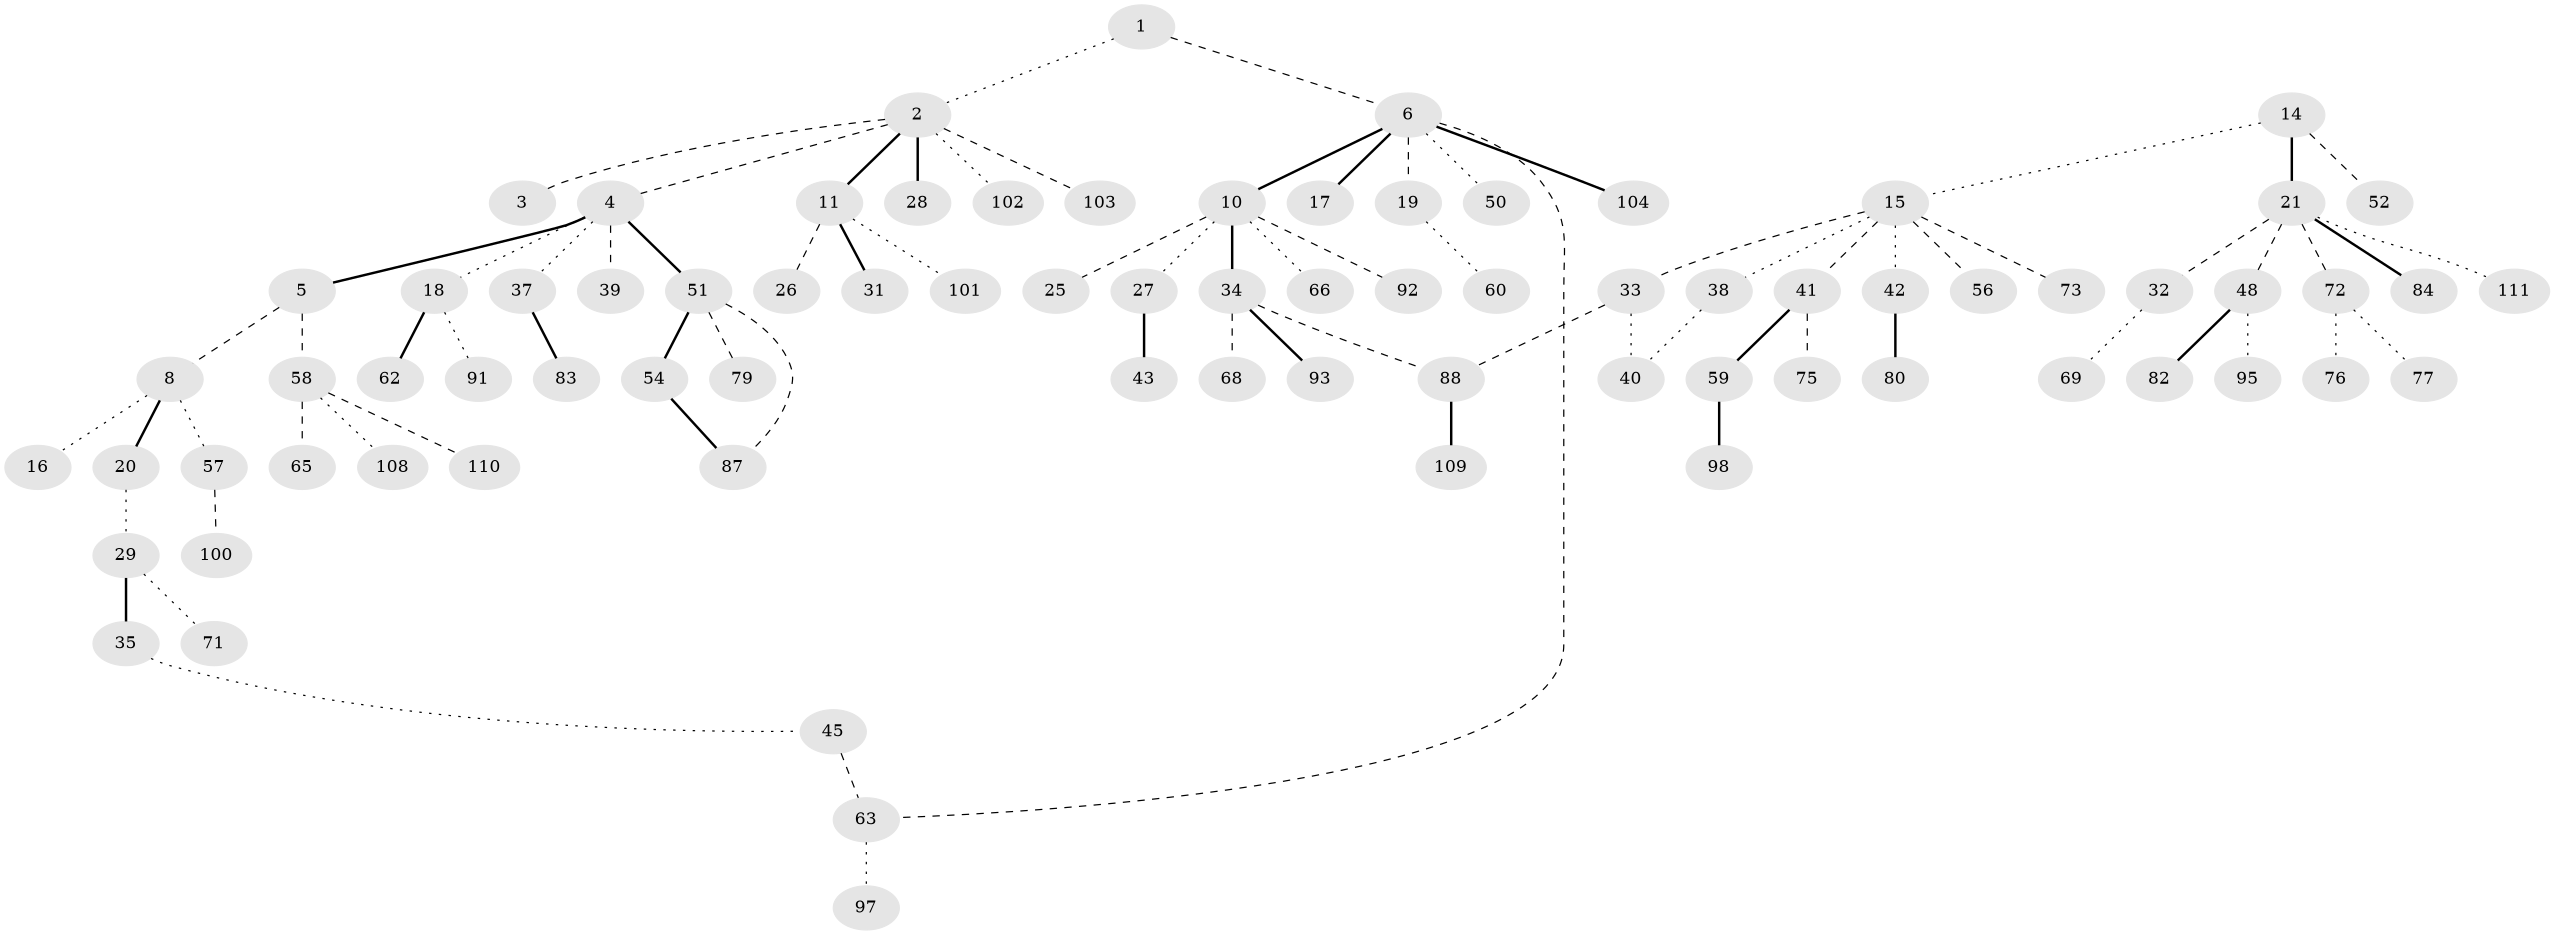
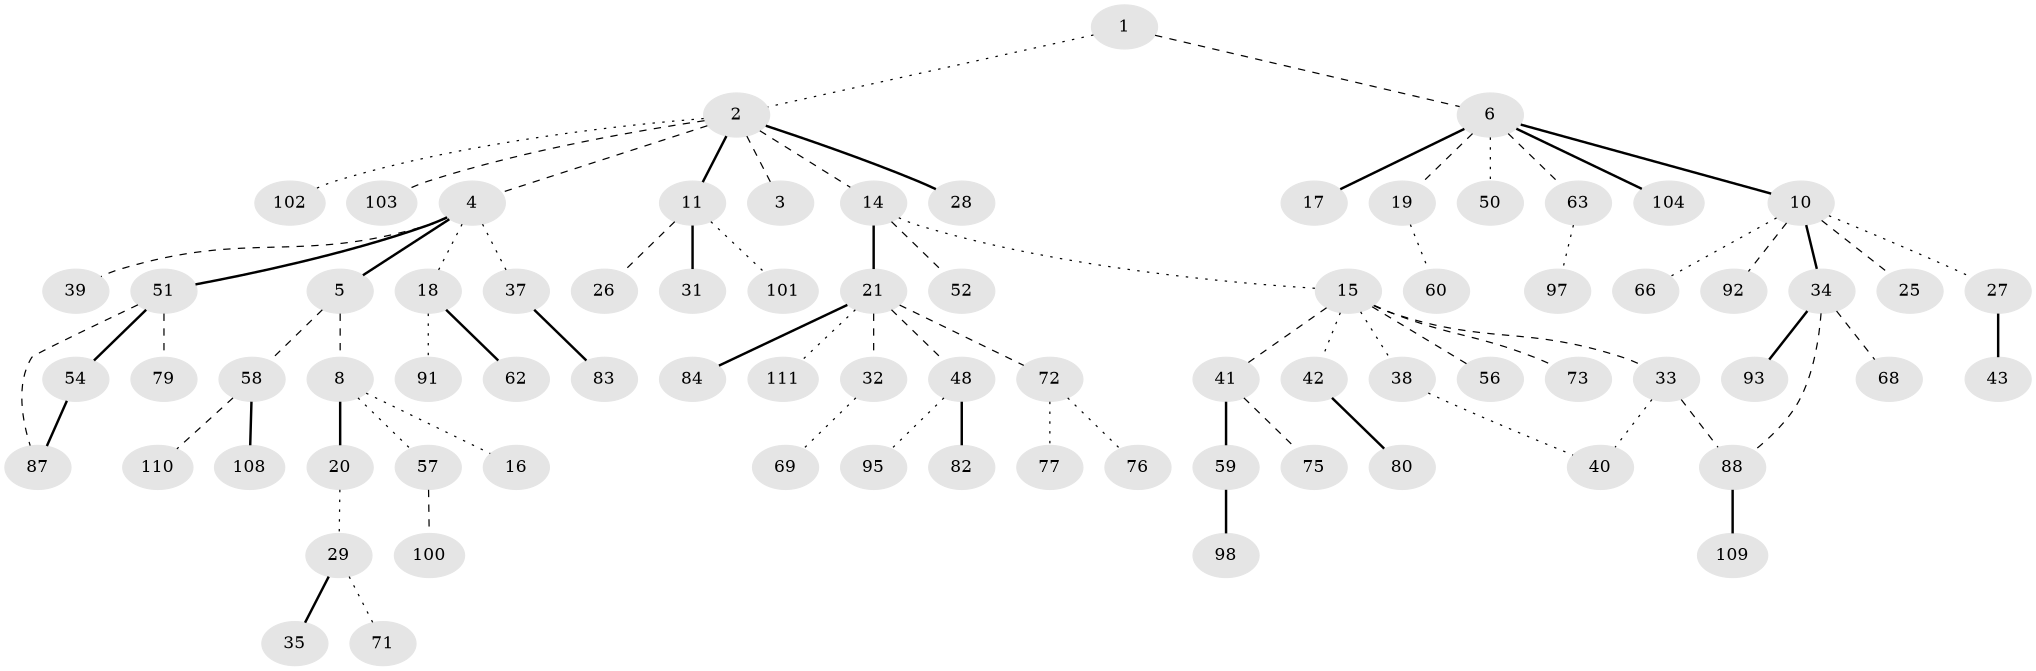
none -> (805, 159)
(347, 423) -> (251, 423)
(302, 467) -> none
(833, 732) -> none
